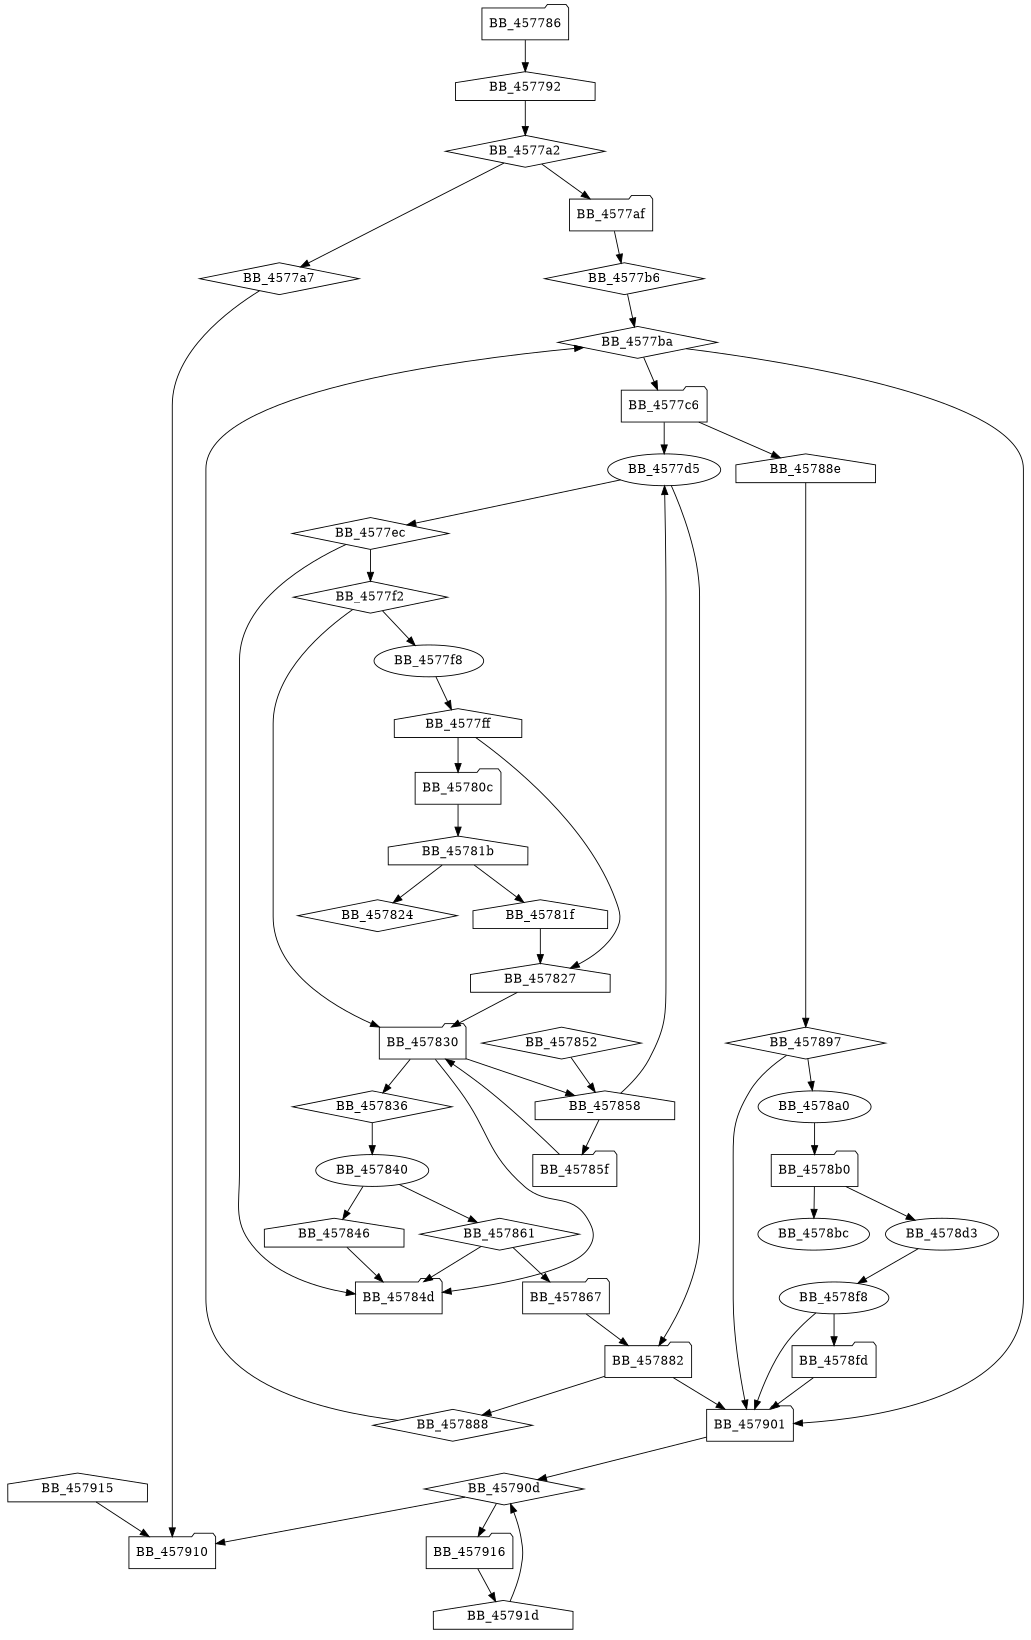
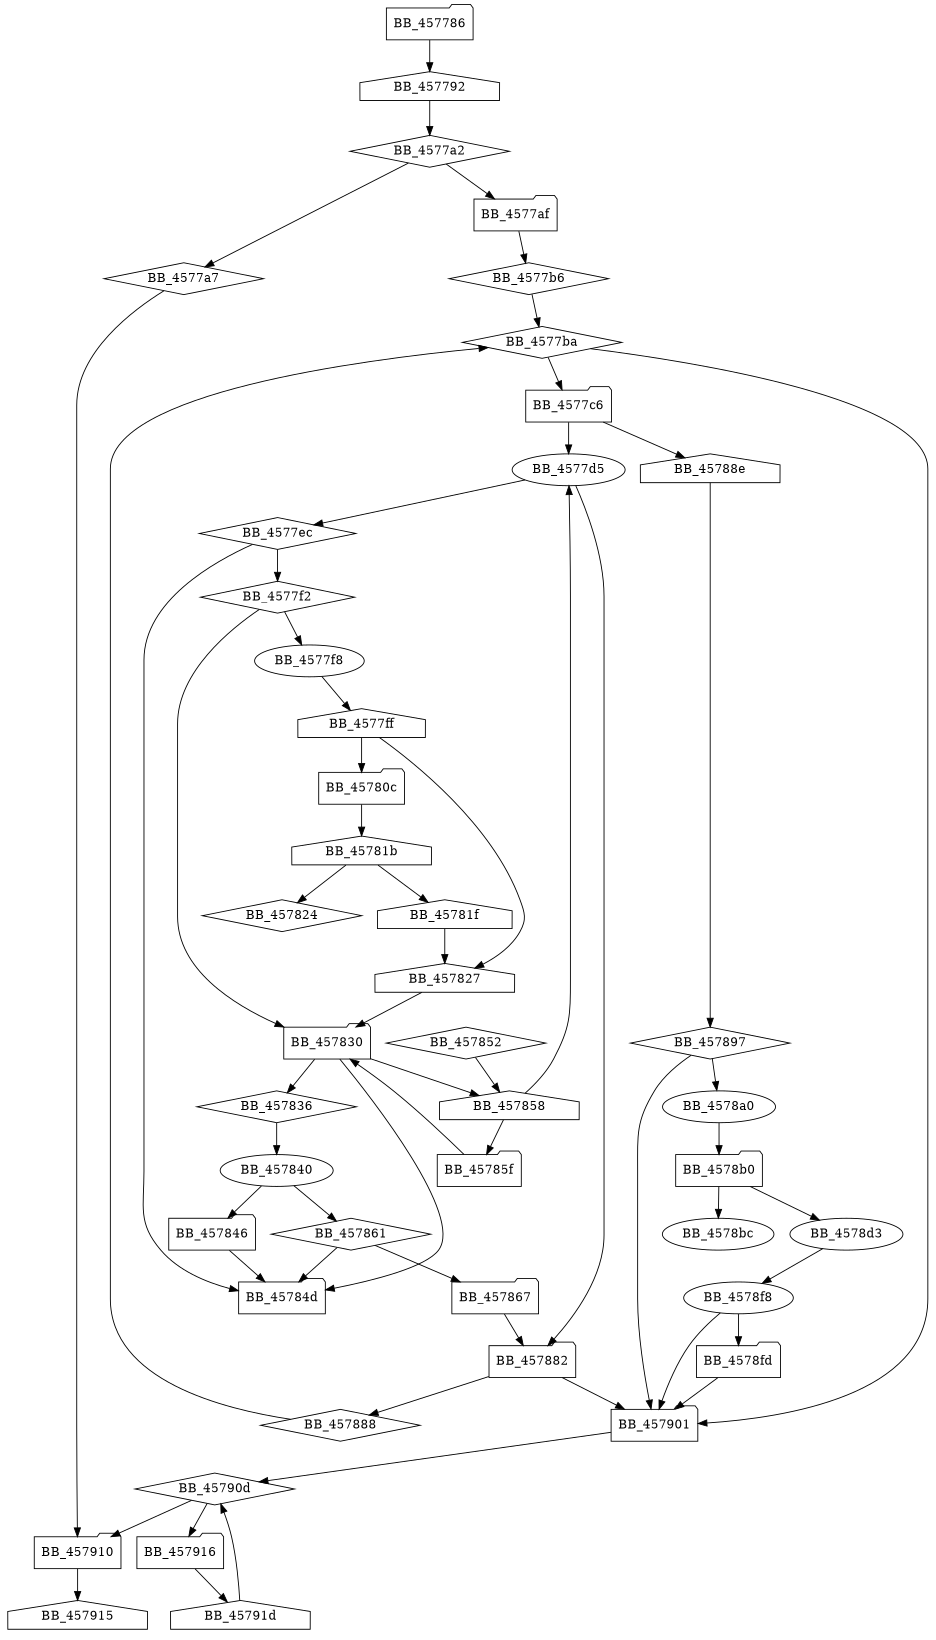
(334, 1234) -> (212, 1234)
(119, 1517) -> (78, 1580)
